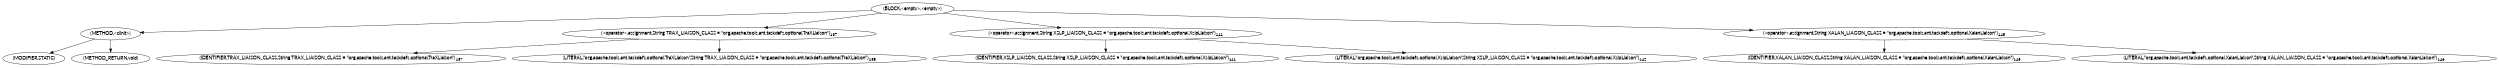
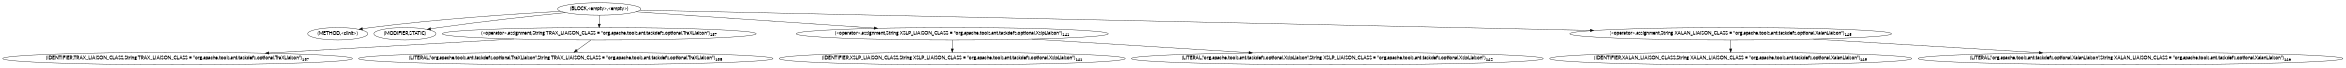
(74, 46) -> (498, 20)
(111, 59) -> none
